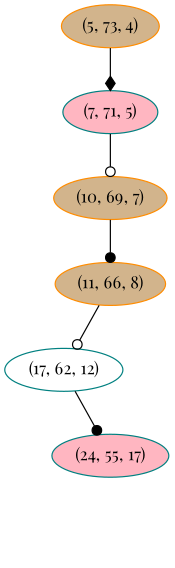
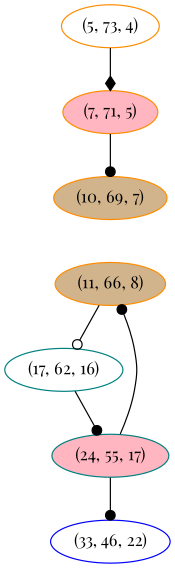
(110, 26) -> (110, 26)
(110, 112) -> (110, 112)
(110, 150) -> (110, 150)
(110, 236) -> (137, 374)
(64, 370) -> (64, 370)
none -> (110, 542)
